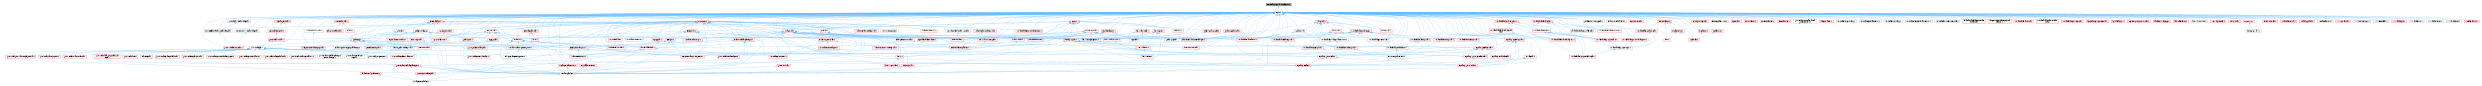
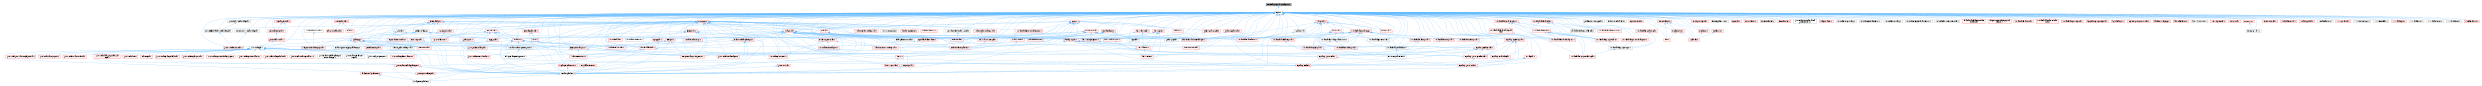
none -> (909, 31)
